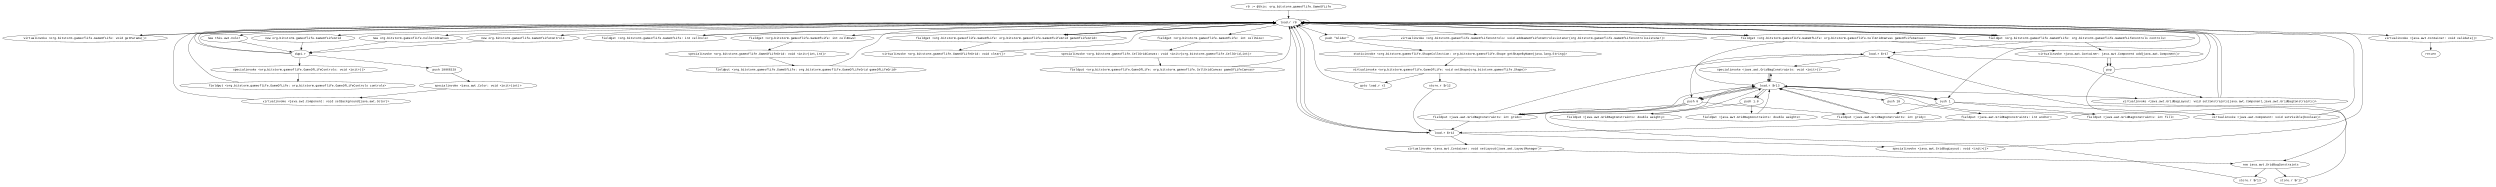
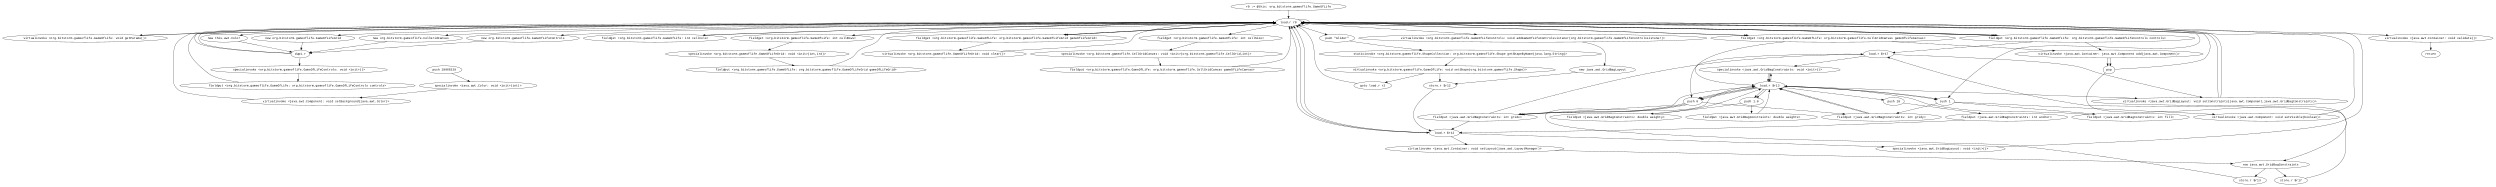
(368, 61) -> none
none -> (1603, 70)
